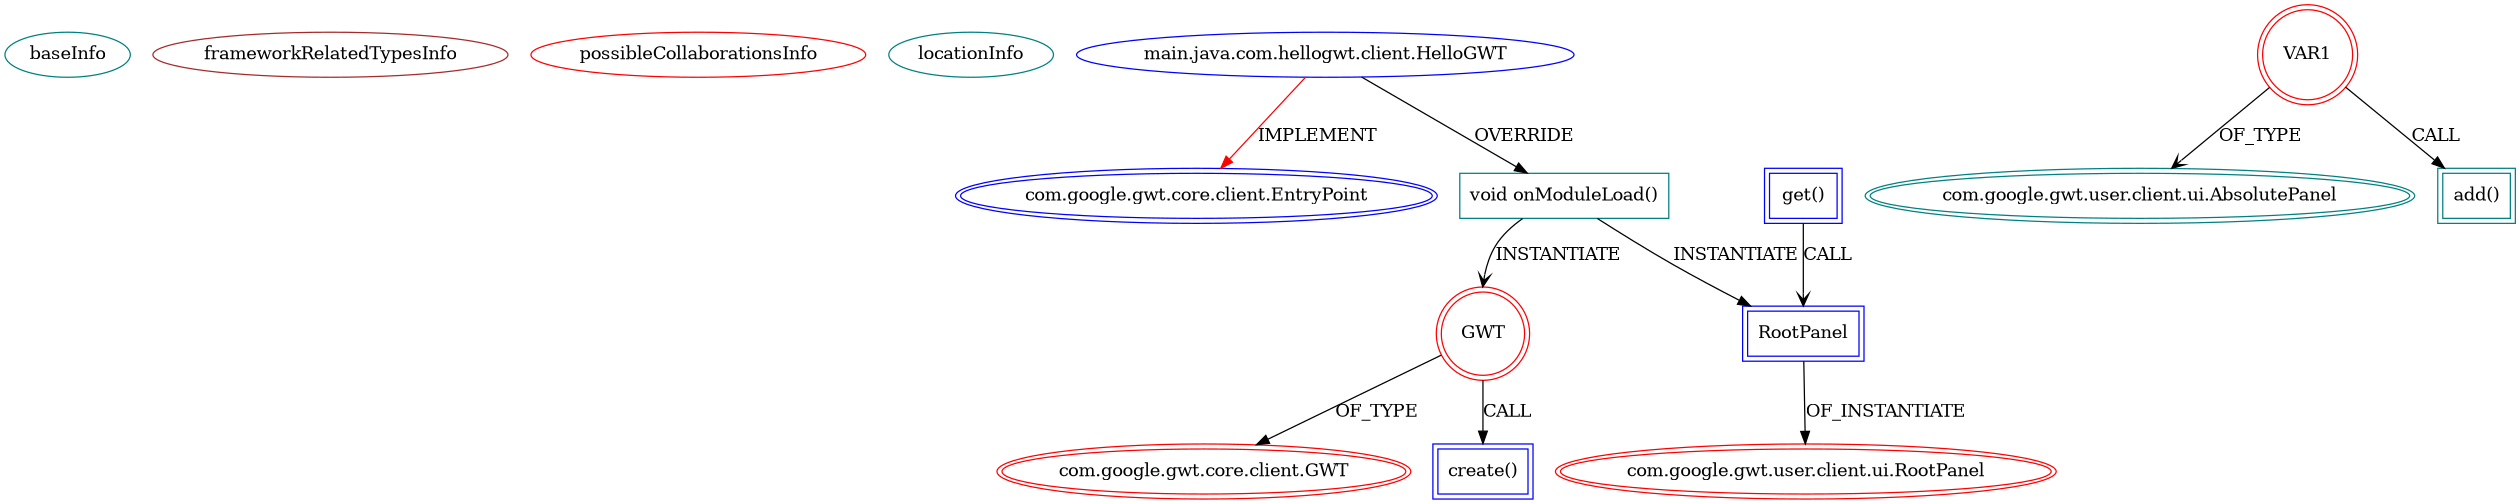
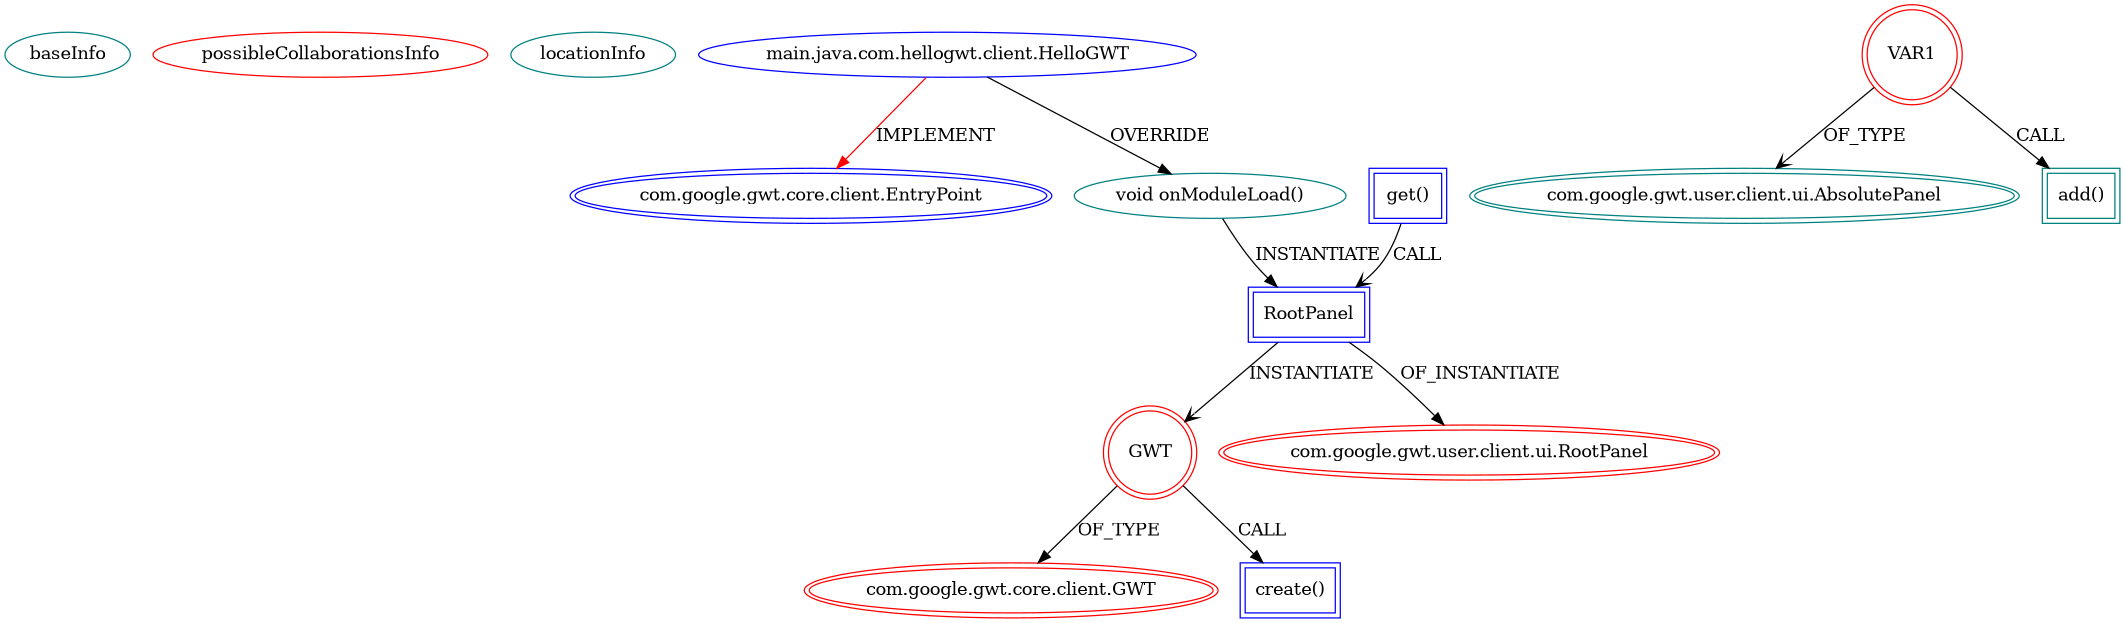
(330, 55) -> none
(1564, 196) -> (1210, 196)
(1498, 242) -> (1236, 378)
